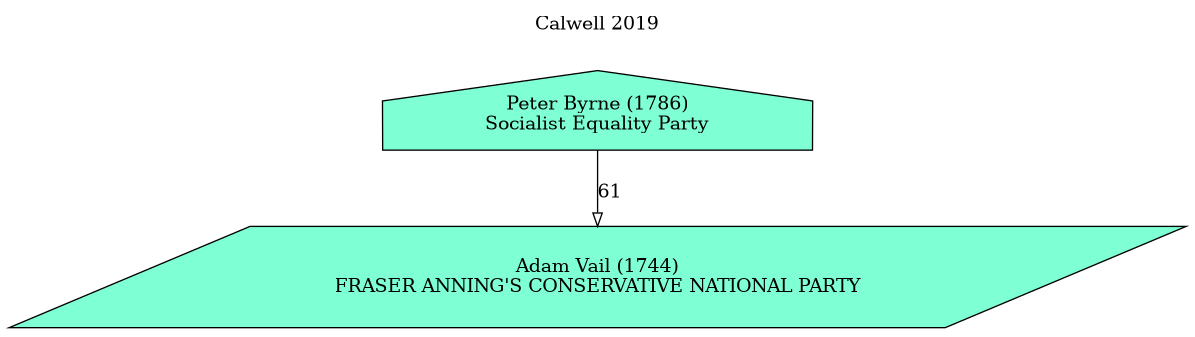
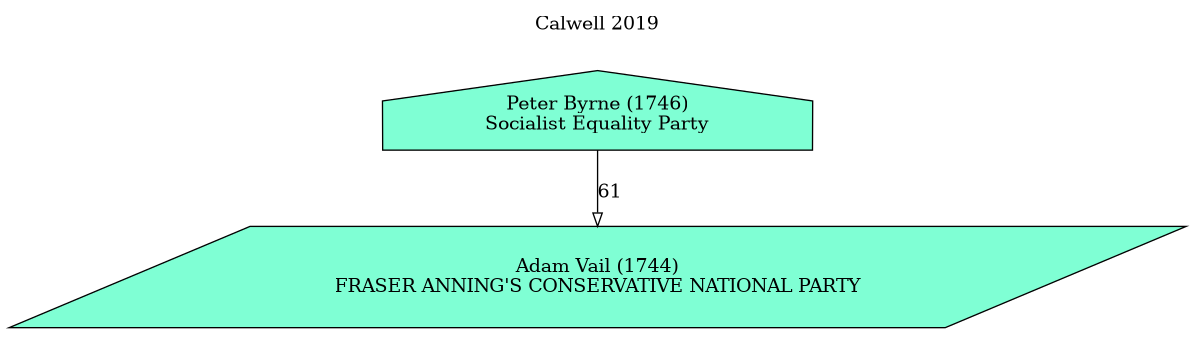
(598, 115) -> (598, 115)
